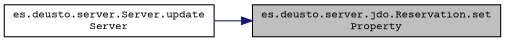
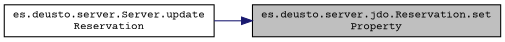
(109, 21) -> (109, 21)
